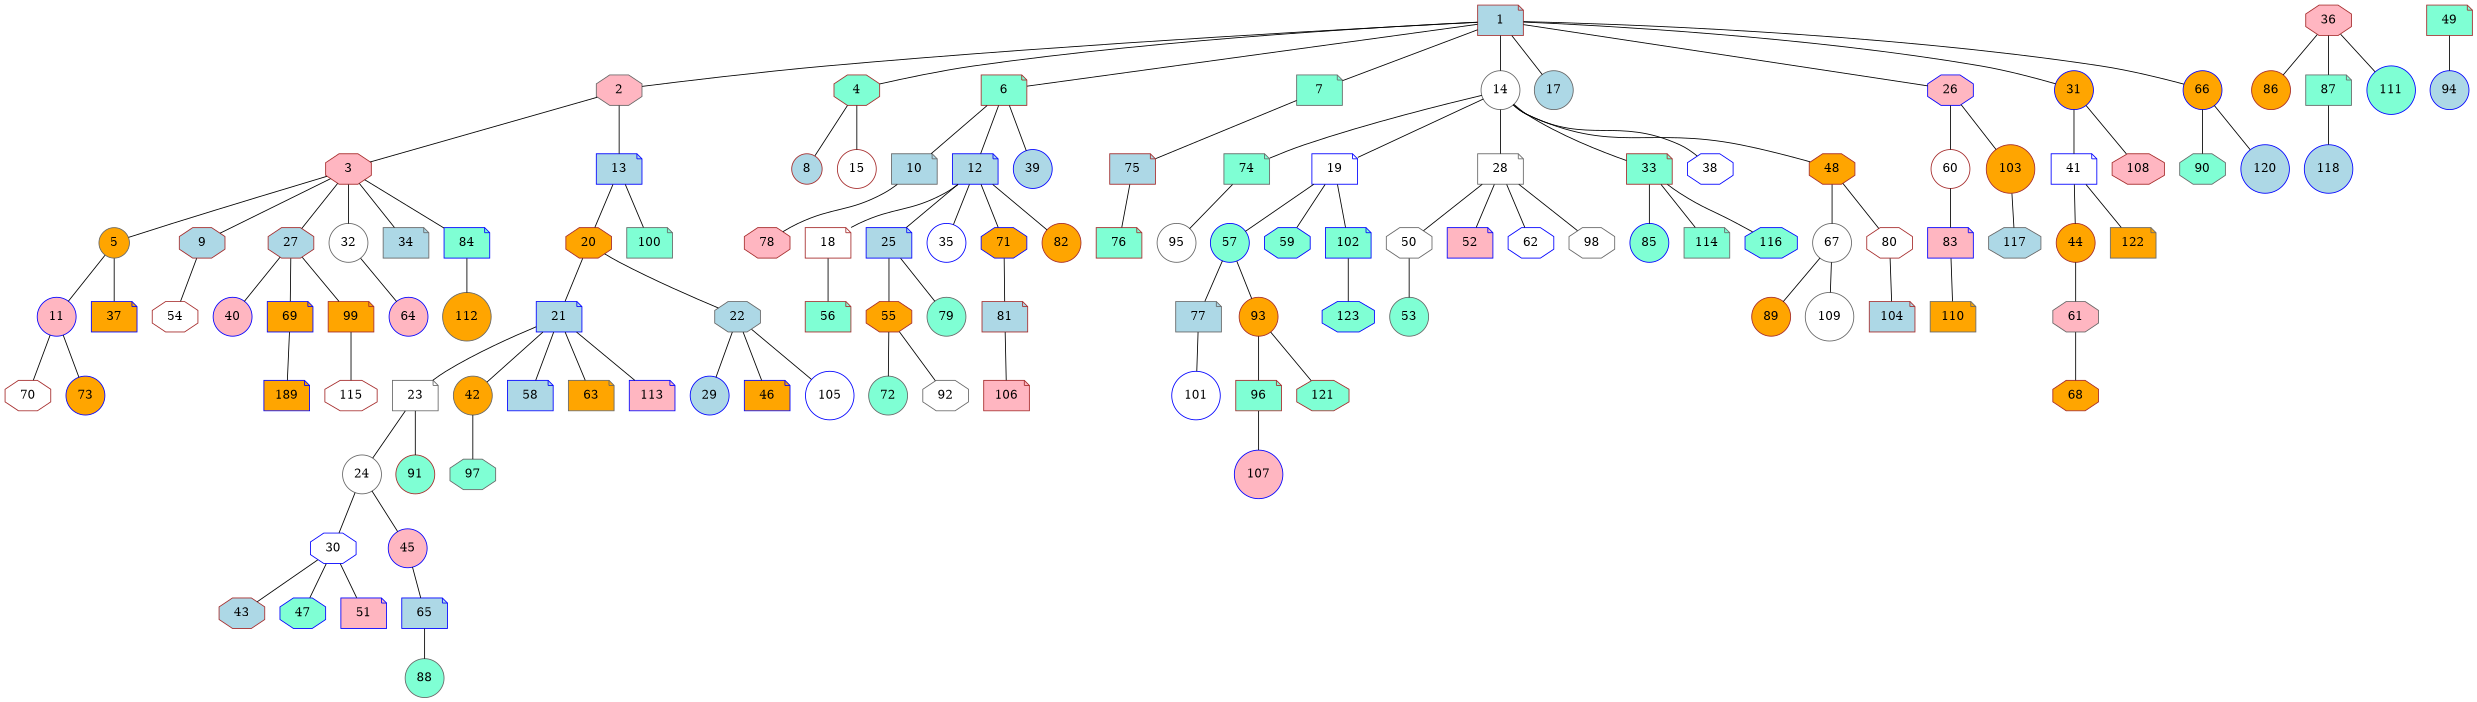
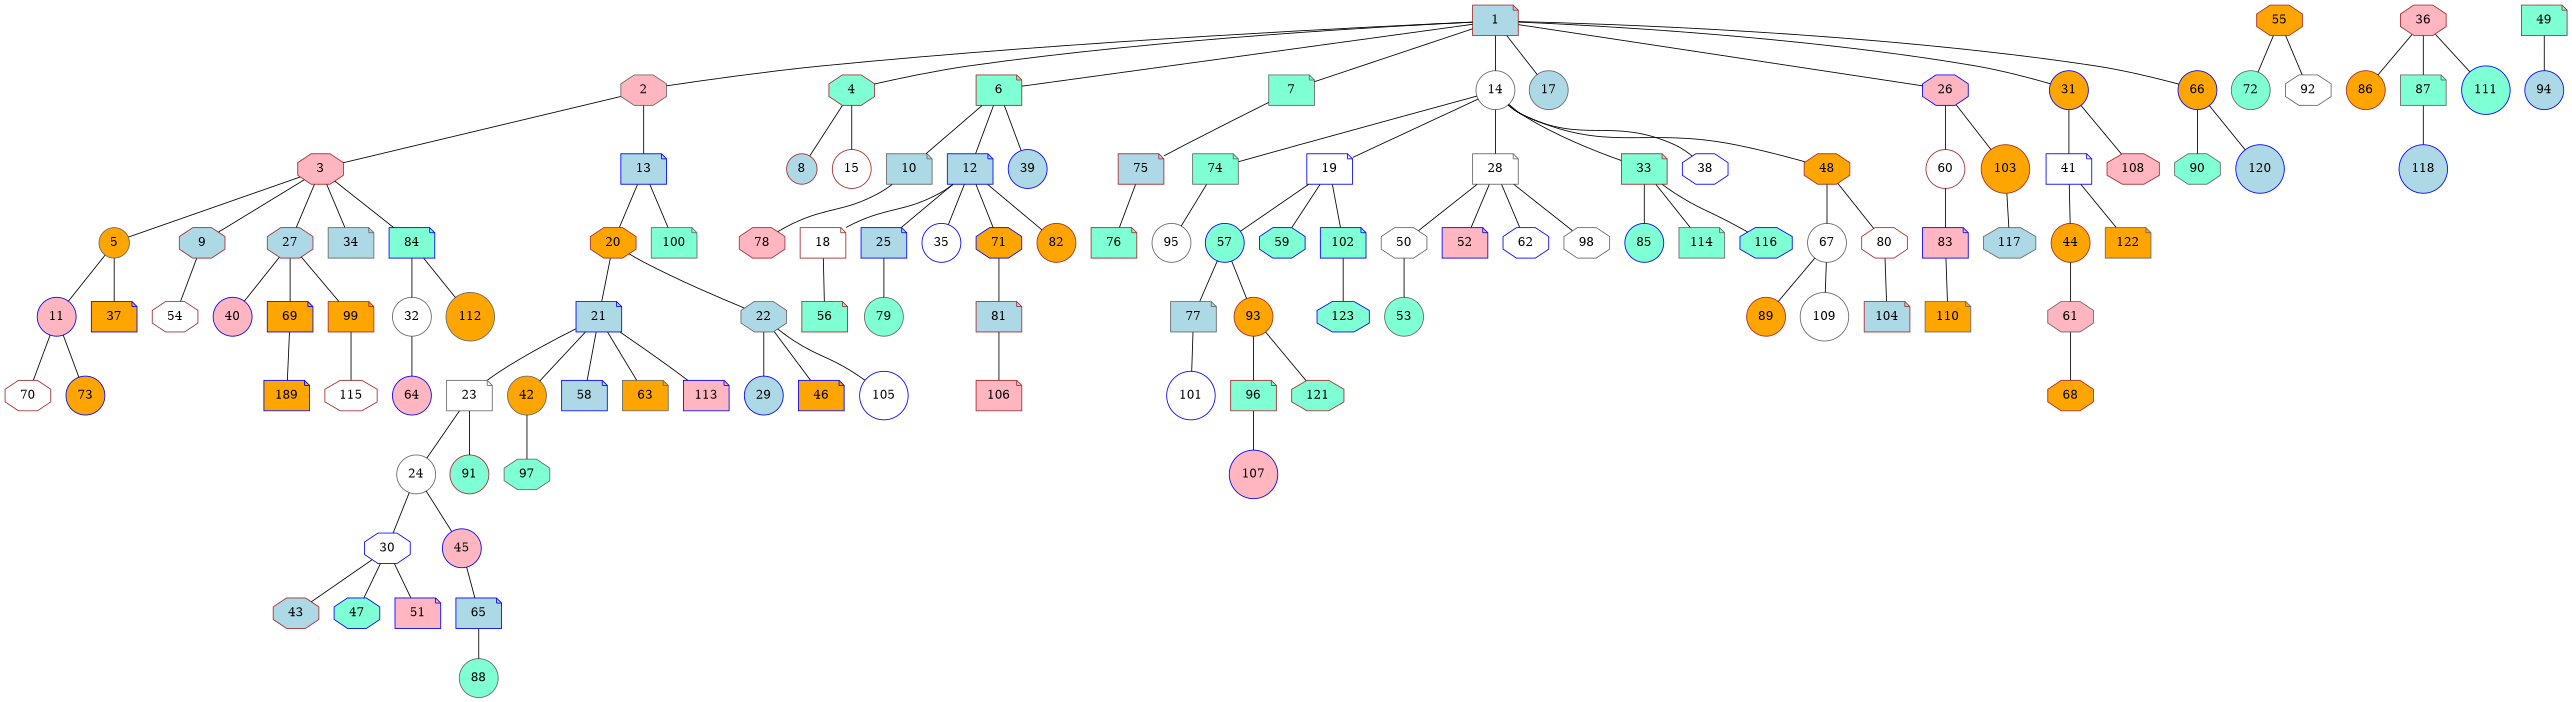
(348, 204) -> (412, 278)
(889, 280) -> none
